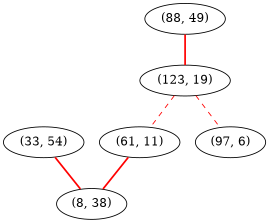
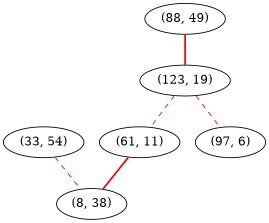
(68, 173) -> (68, 173)
